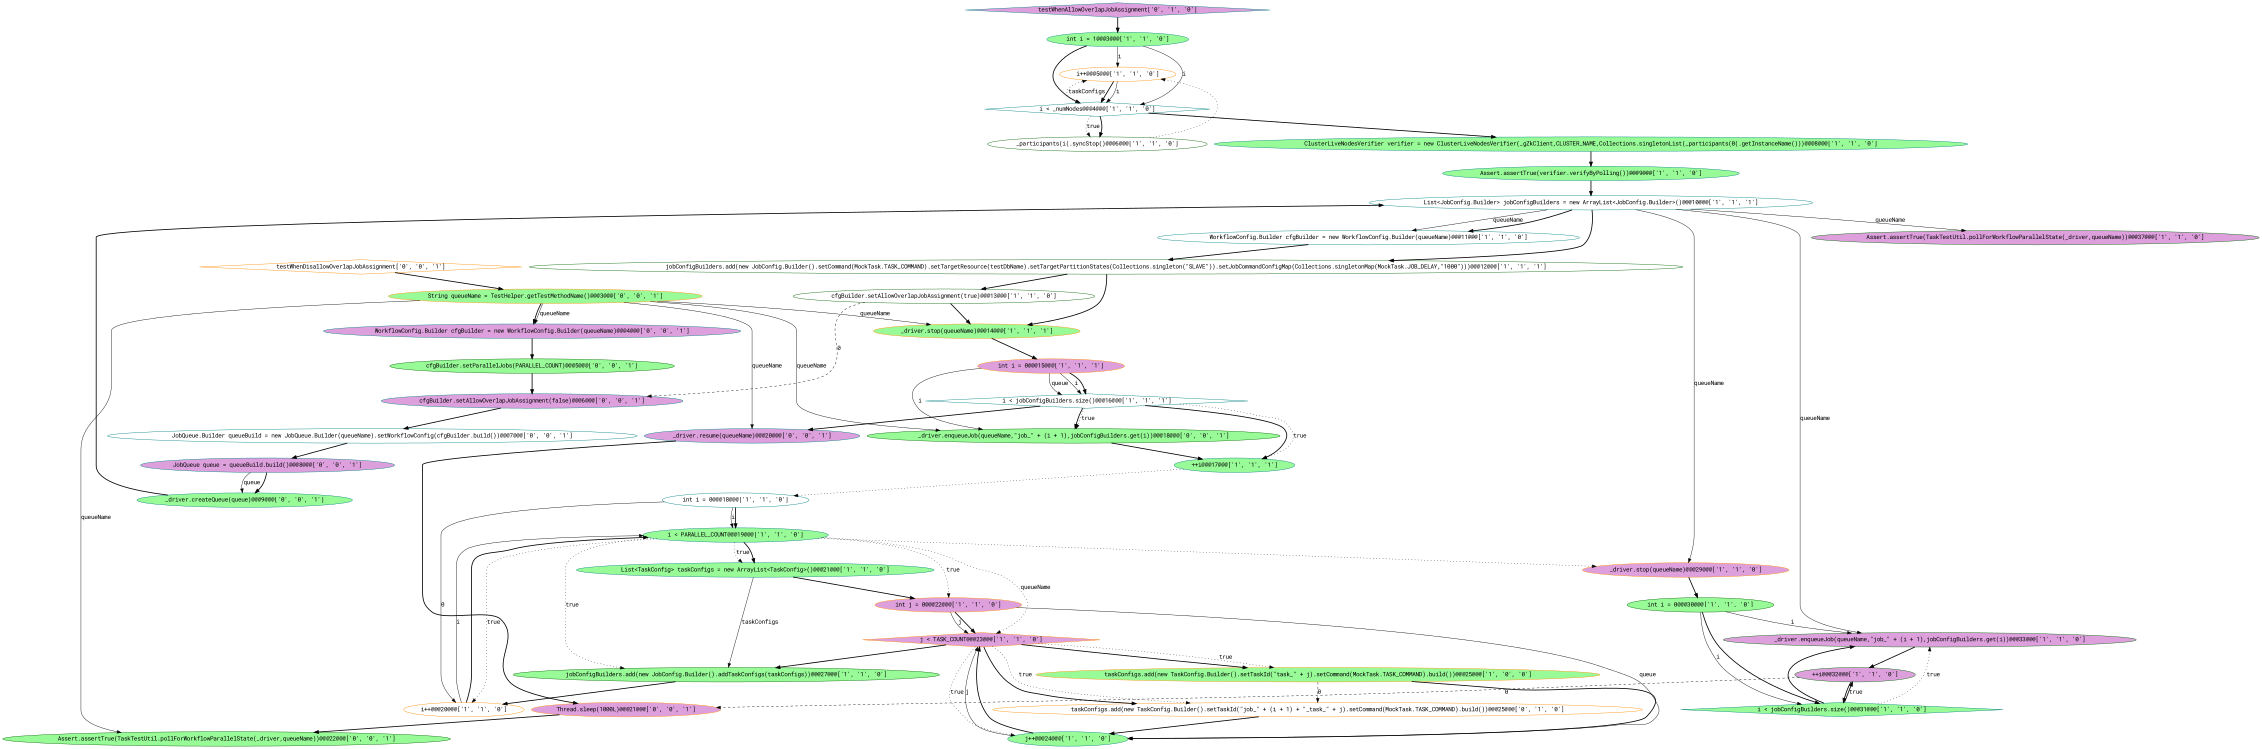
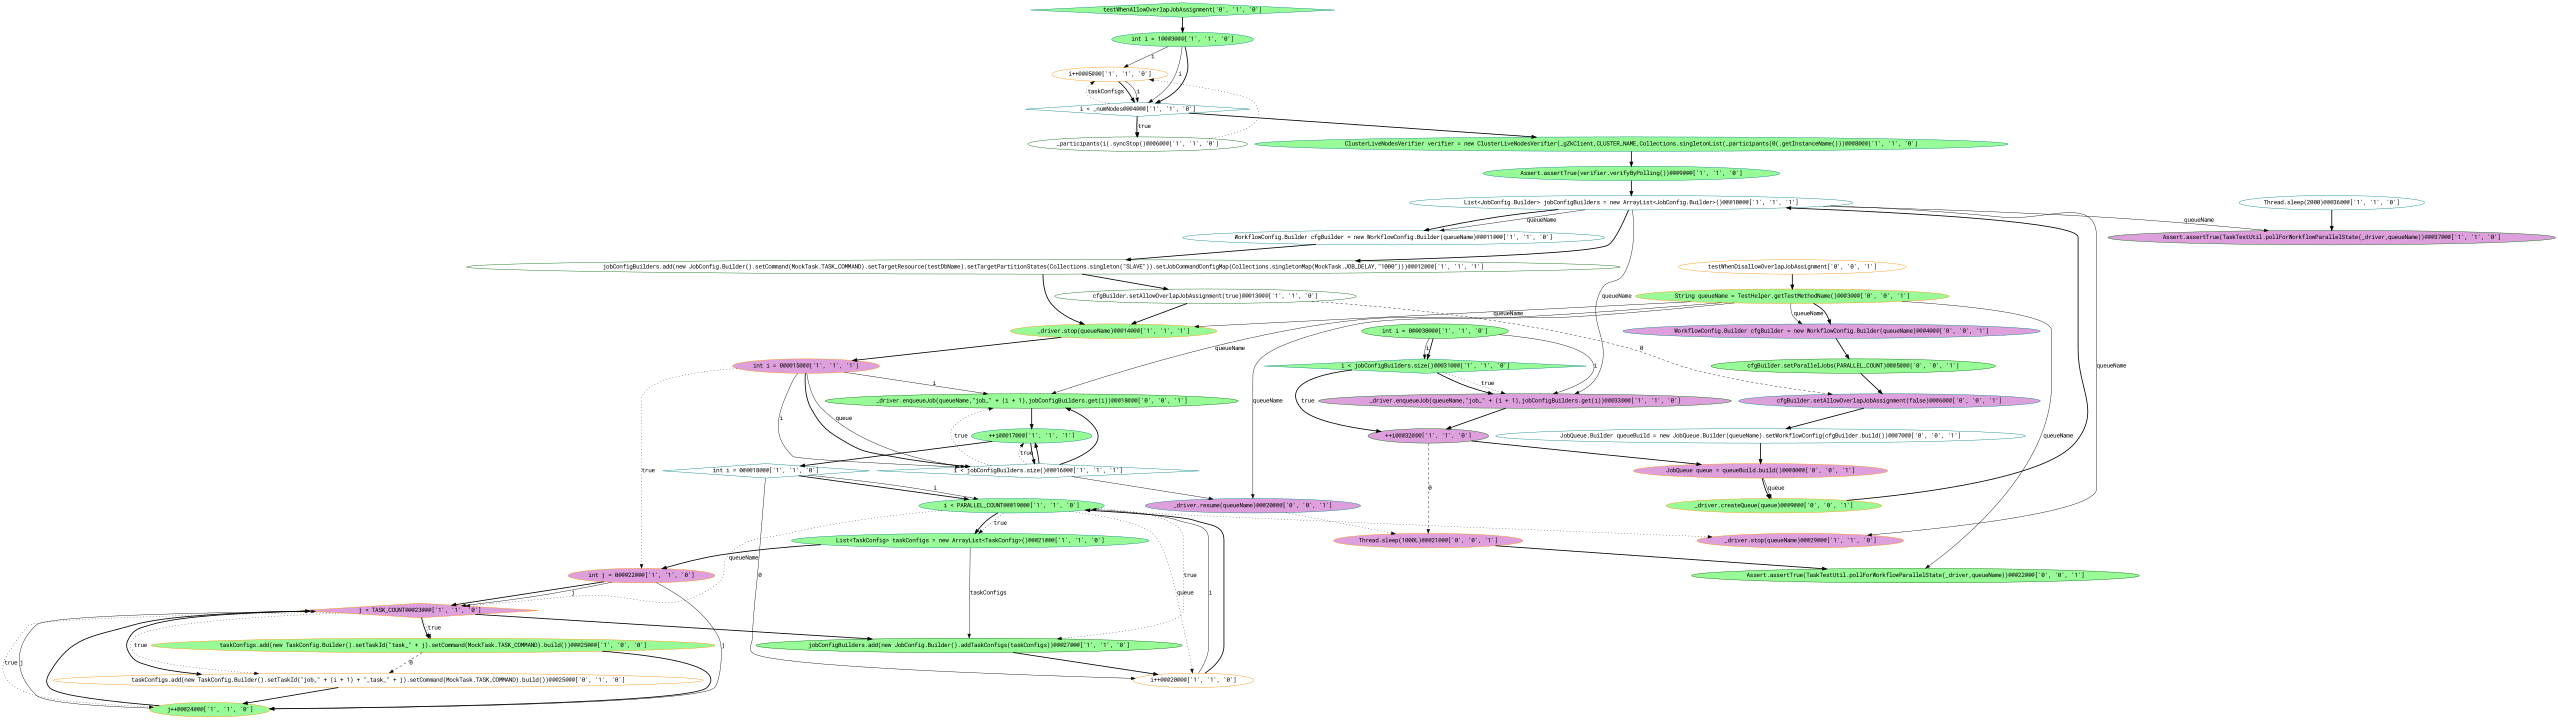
(1118, 10) -> (1183, 10)
none -> (2332, 203)
(361, 267) -> (1792, 267)
(926, 418) -> (1140, 487)
none -> (1032, 452)
(268, 465) -> (1761, 471)
(991, 482) -> (894, 454)
(245, 500) -> (1774, 506)
(736, 500) -> (766, 471)
(423, 515) -> (1349, 525)
(905, 549) -> (642, 430)
(1692, 586) -> none
(494, 622) -> (1185, 593)
(1648, 675) -> (723, 645)
(1847, 690) -> (1584, 453)
(1068, 739) -> (210, 710)
